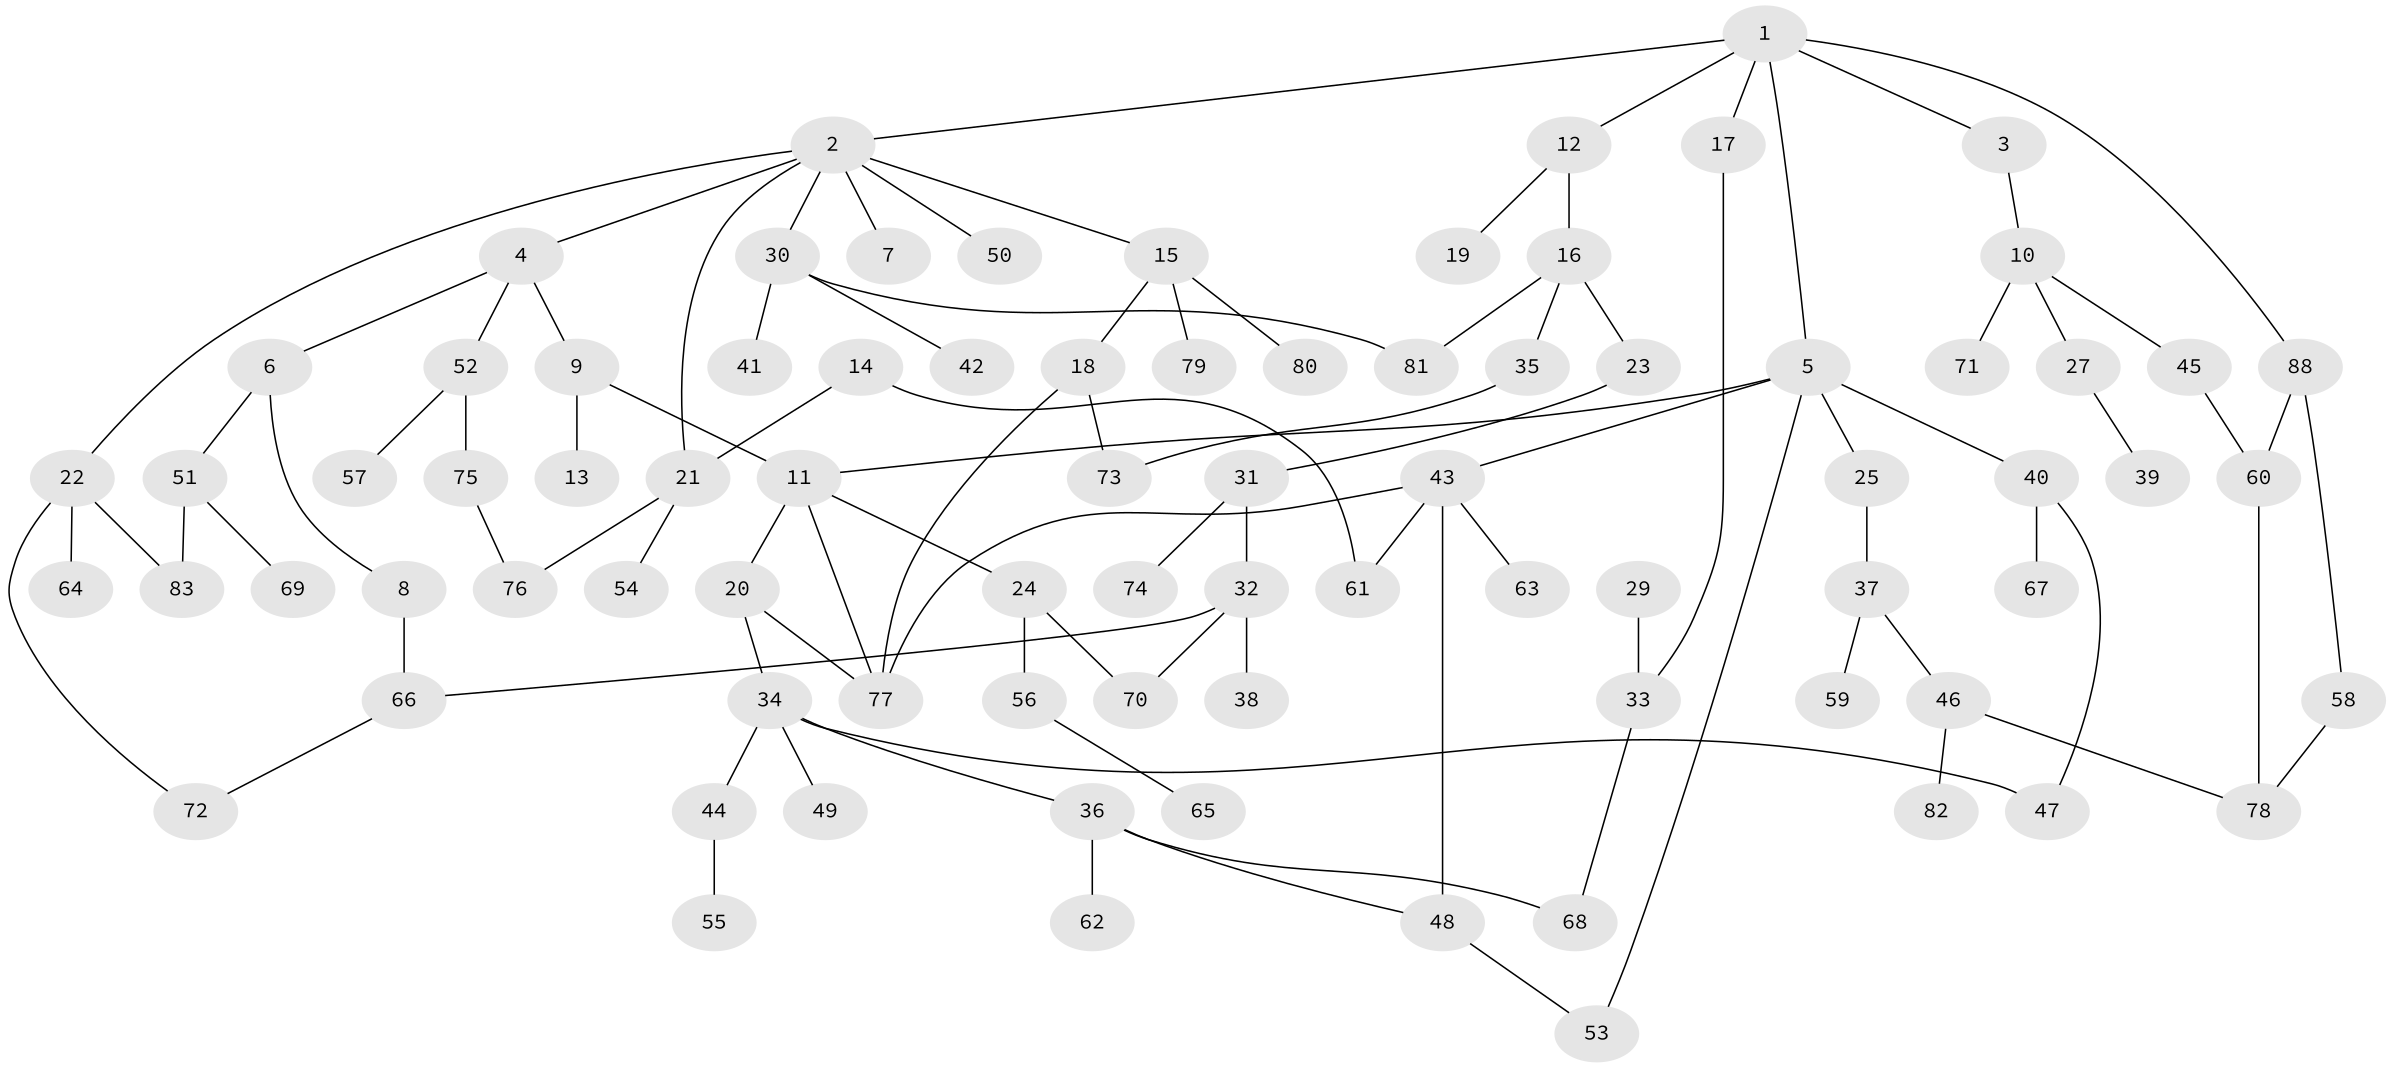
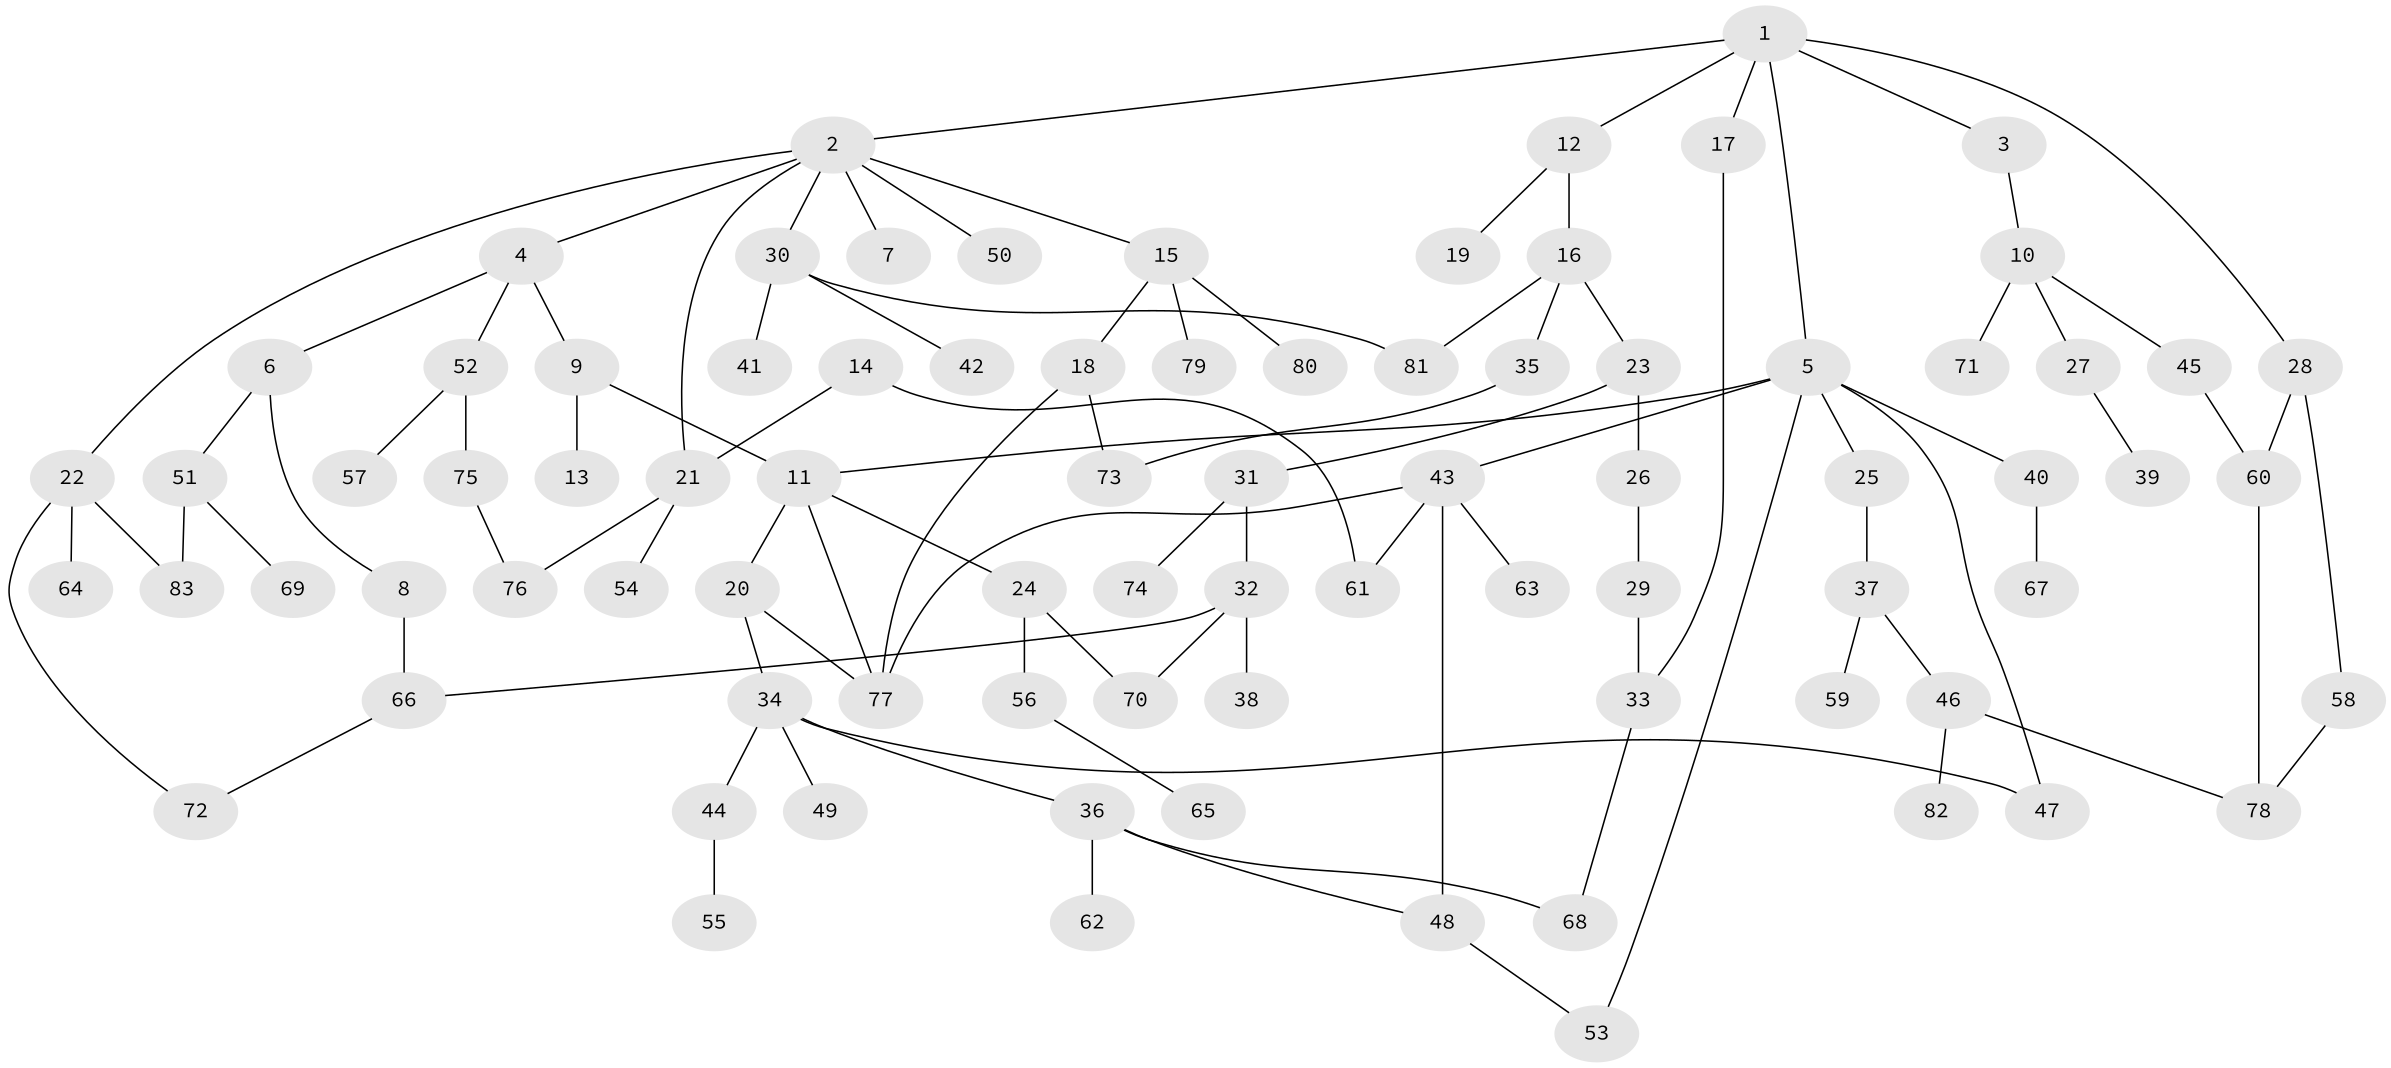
(2300, 367) -> (2300, 367)
none -> (1638, 478)
(2099, 642) -> (1966, 566)
